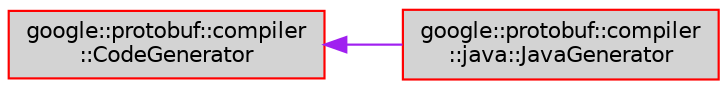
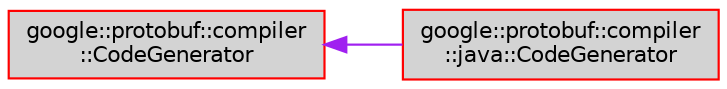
(561, 45) -> (561, 45)
